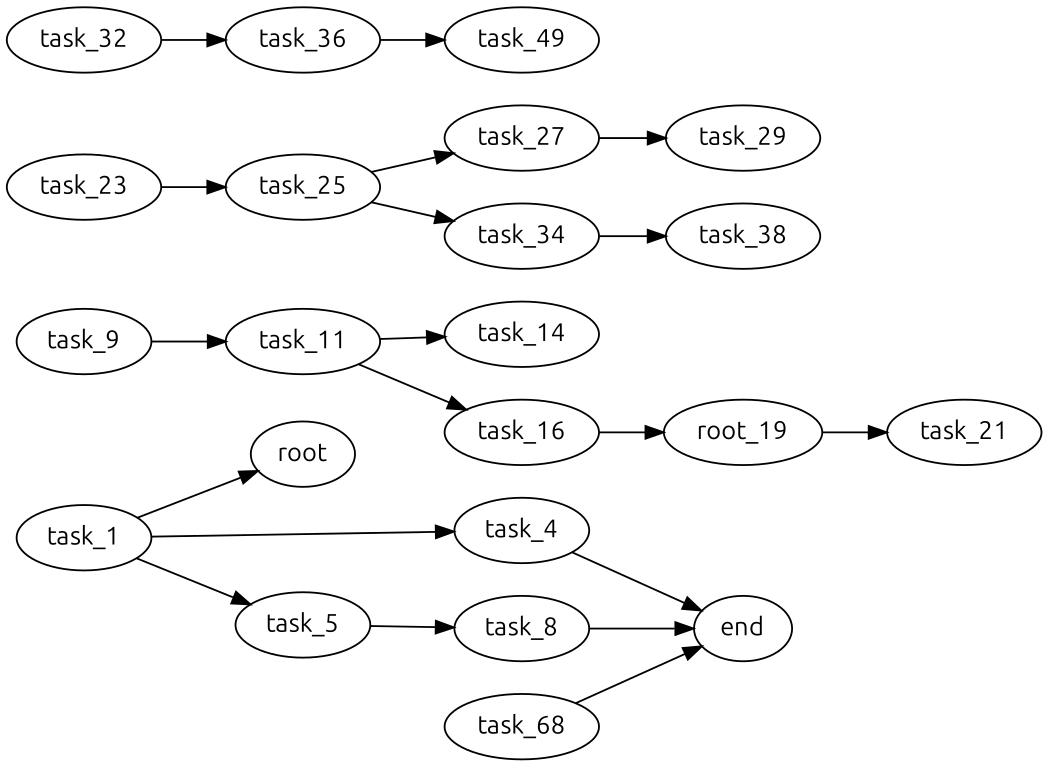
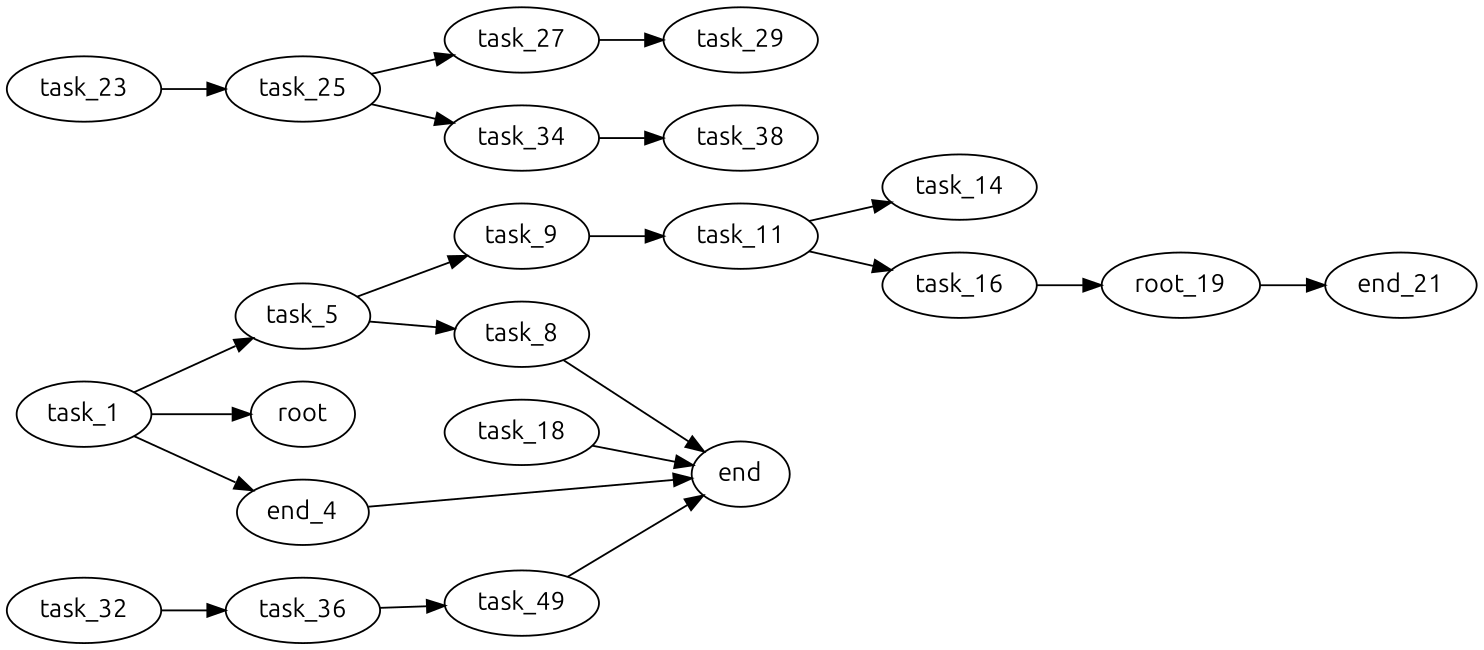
none -> (404, 279)
(964, 432) -> (1401, 285)
(522, 530) -> (303, 512)
none -> (628, 541)
(522, 727) -> (522, 432)
